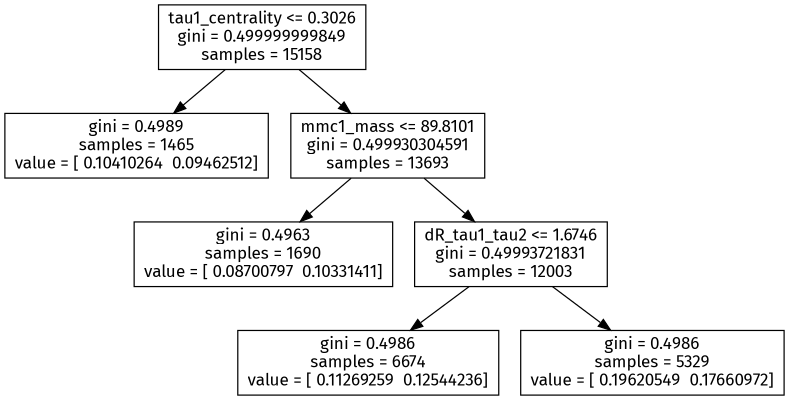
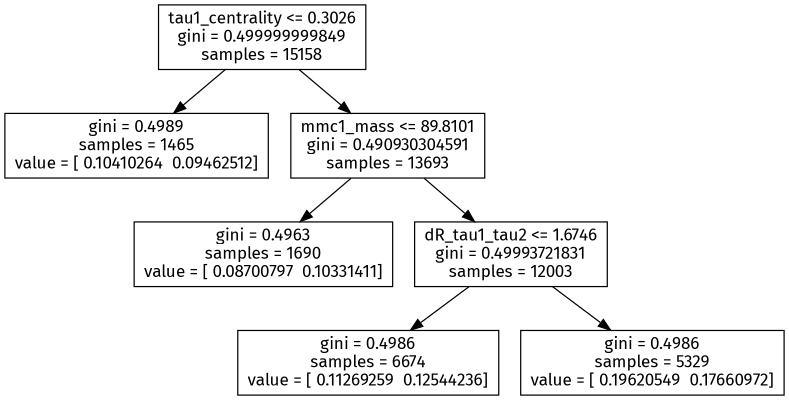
(388, 146) -> (388, 146)
